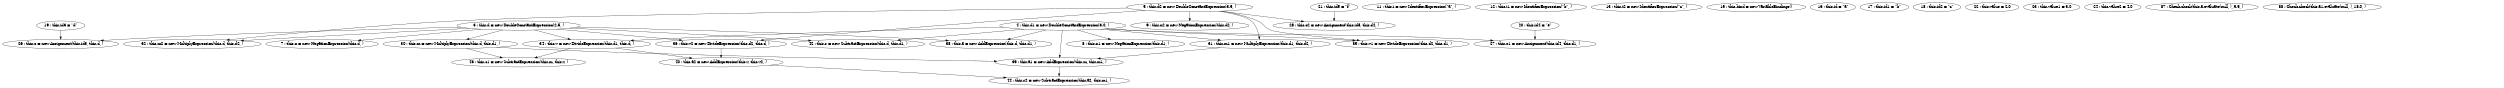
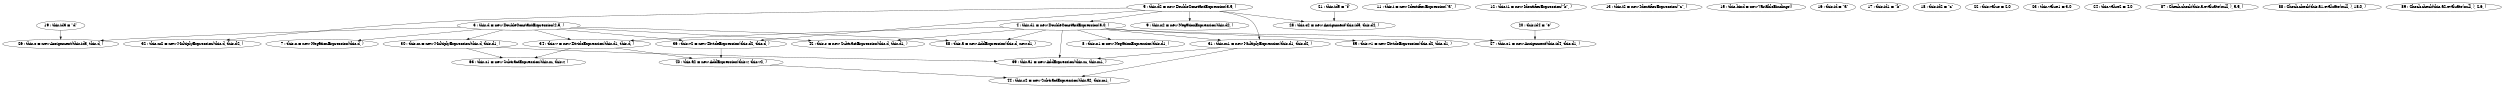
none -> (2444, 7)
(1284, 33) -> (1127, 16)
(356, 34) -> none
(991, 44) -> (991, 44)
(519, 62) -> (519, 62)
(1059, 70) -> (1161, 62)
